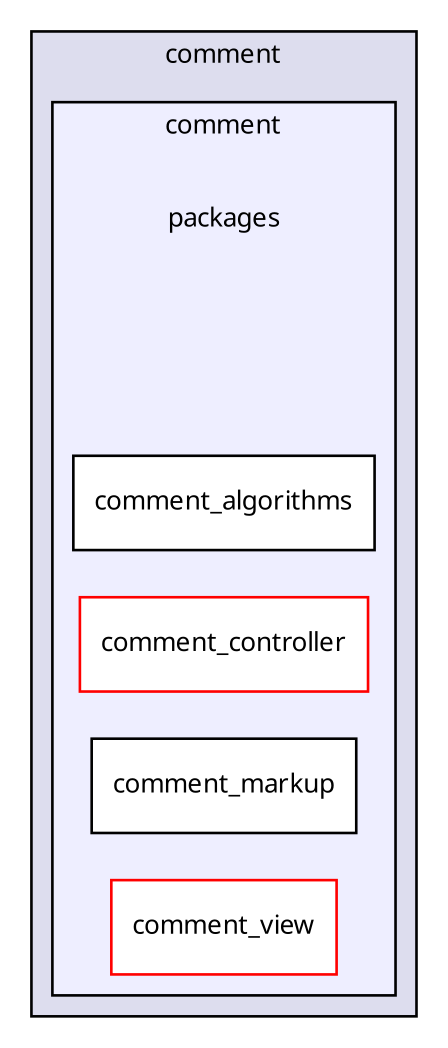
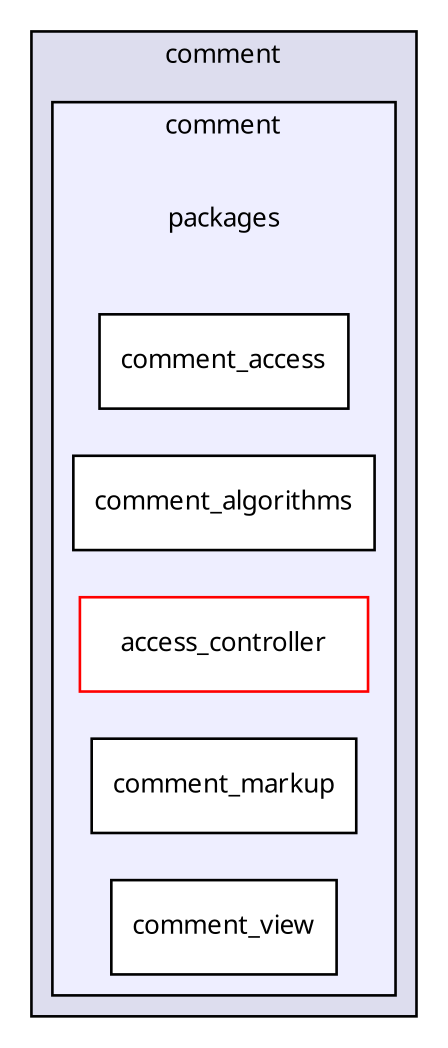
none -> (224, 361)
(224, 644) -> (224, 644)
(224, 927) -> (224, 927)
